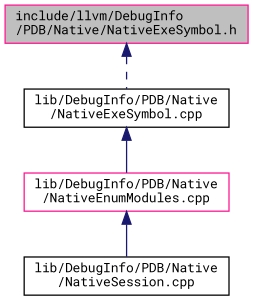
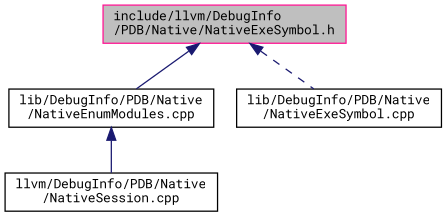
(127, 157) -> (163, 70)
(127, 192) -> (111, 108)
(127, 276) -> (111, 192)
